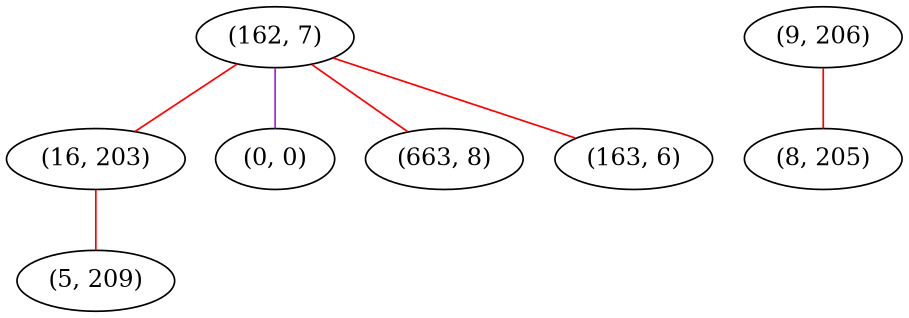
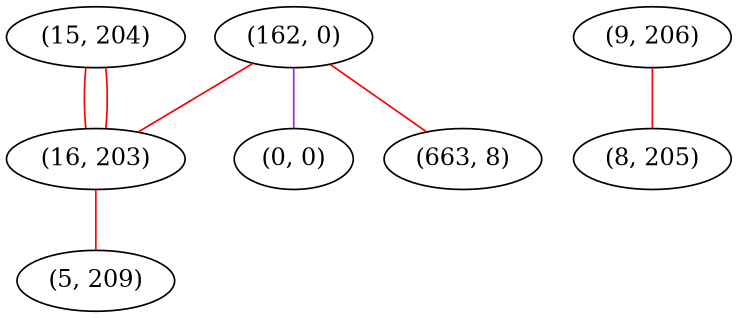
none -> (96, 37)
(275, 37) -> (294, 37)
(634, 159) -> none
